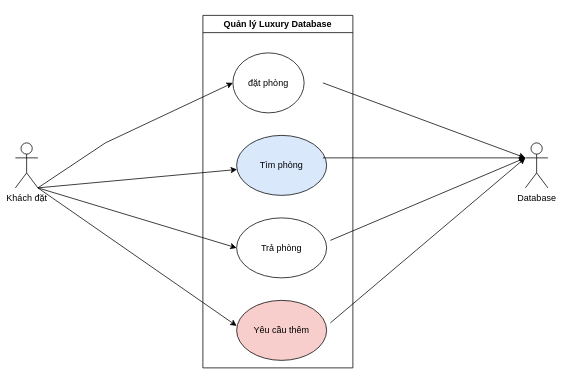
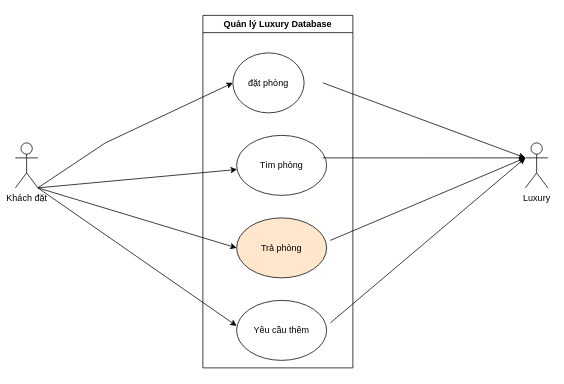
(282, 165) -> (282, 165)
(537, 199) -> (537, 199)
(282, 248) -> (282, 248)
(282, 330) -> (282, 330)
